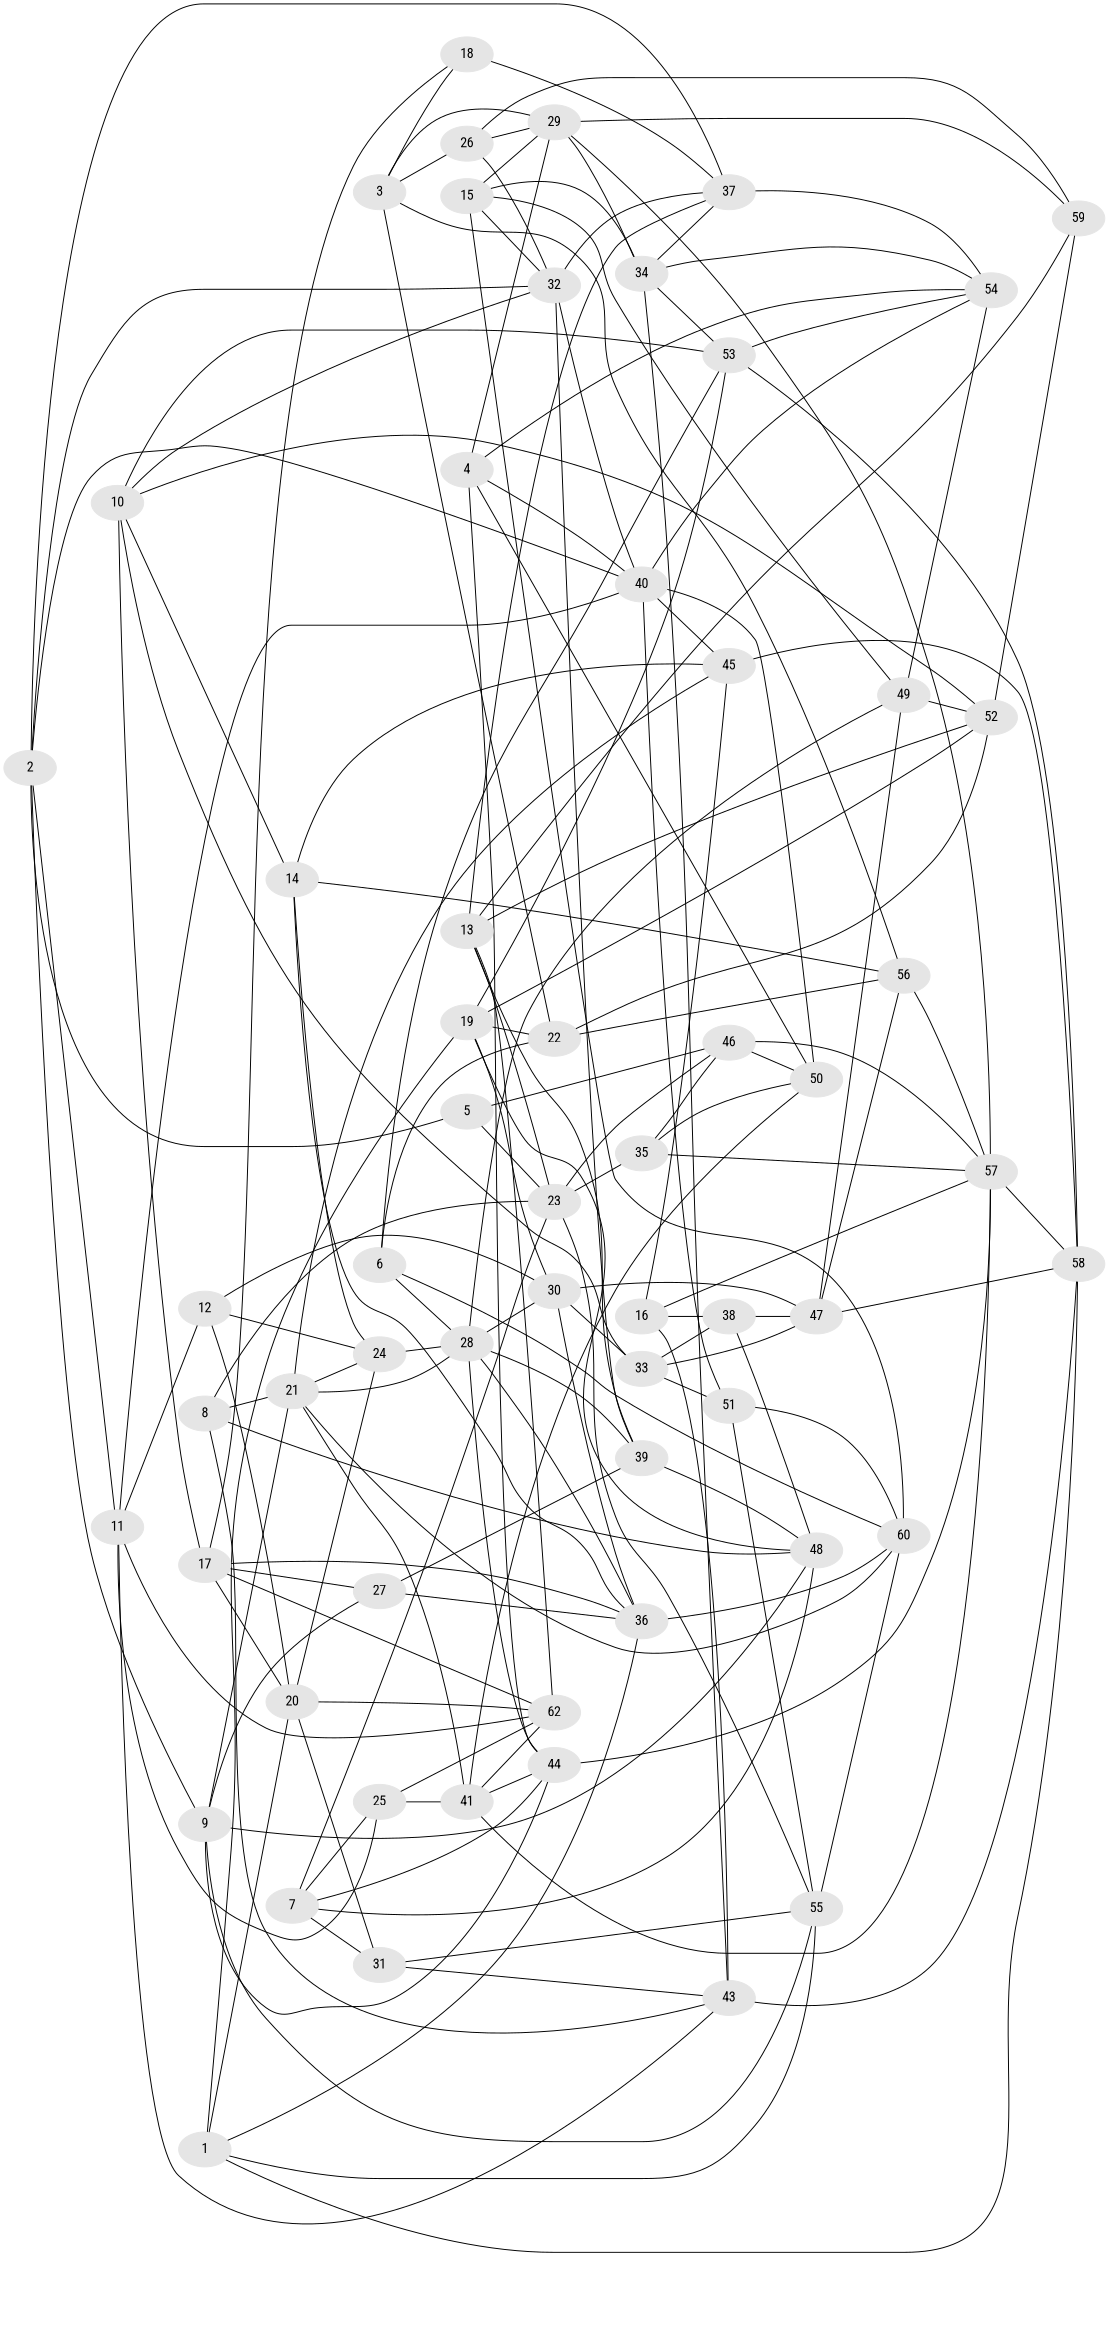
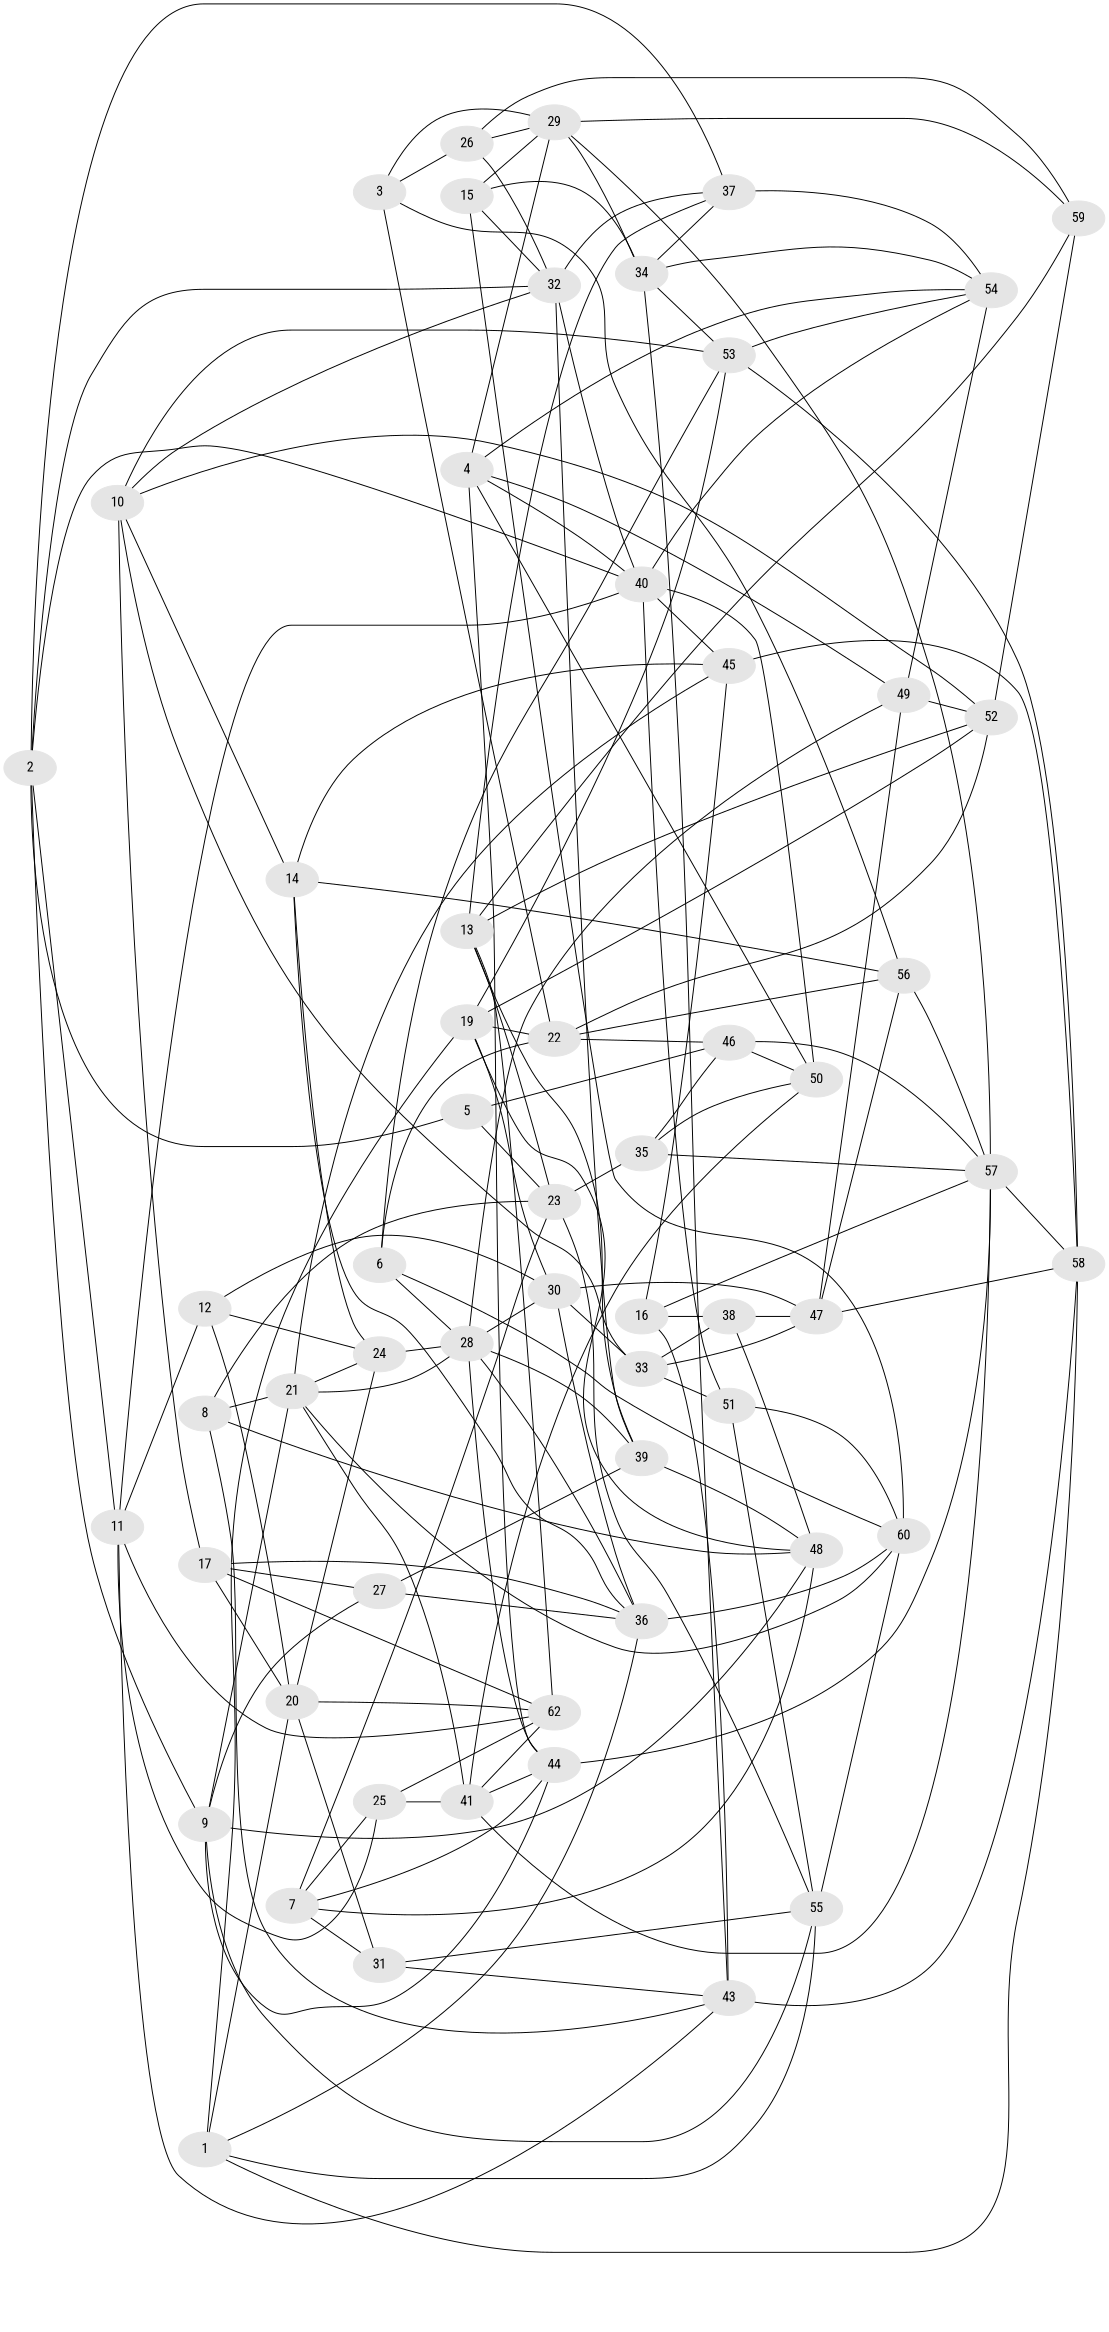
(467, 54) -> none
(686, 410) -> (695, 567)
(632, 1113) -> (642, 1041)
